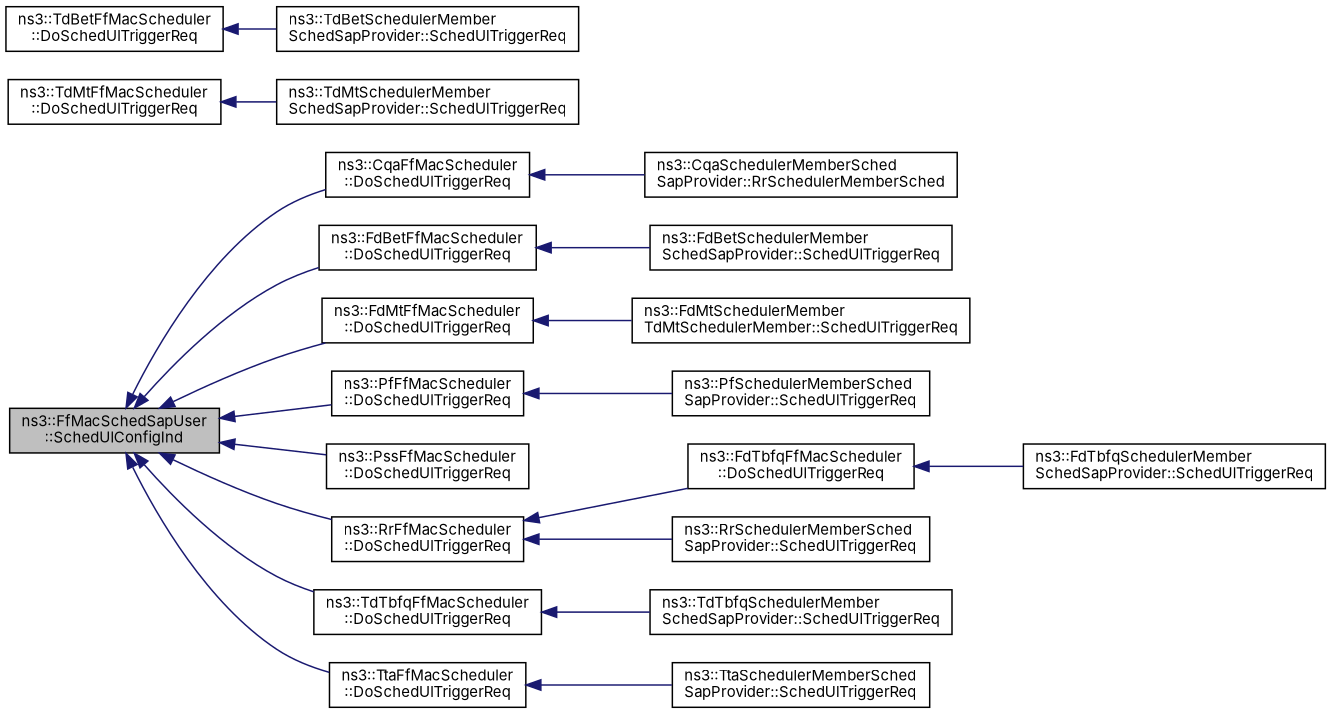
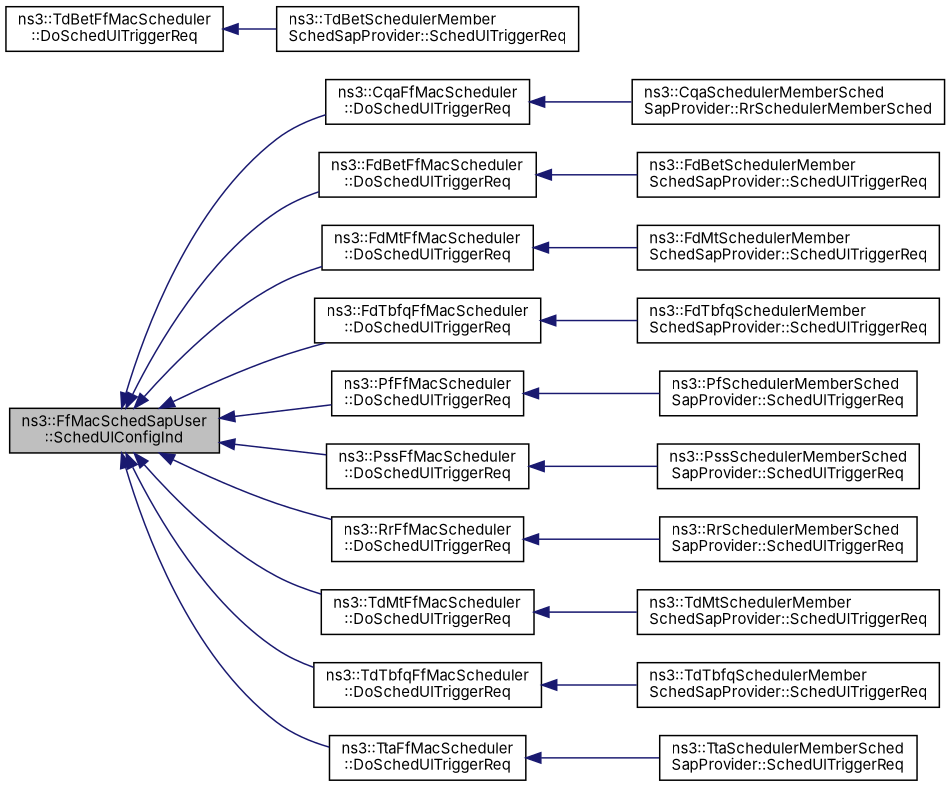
(801, 321) -> (788, 248)
none -> (788, 466)
(613, 503) -> (248, 369)
none -> (224, 541)
